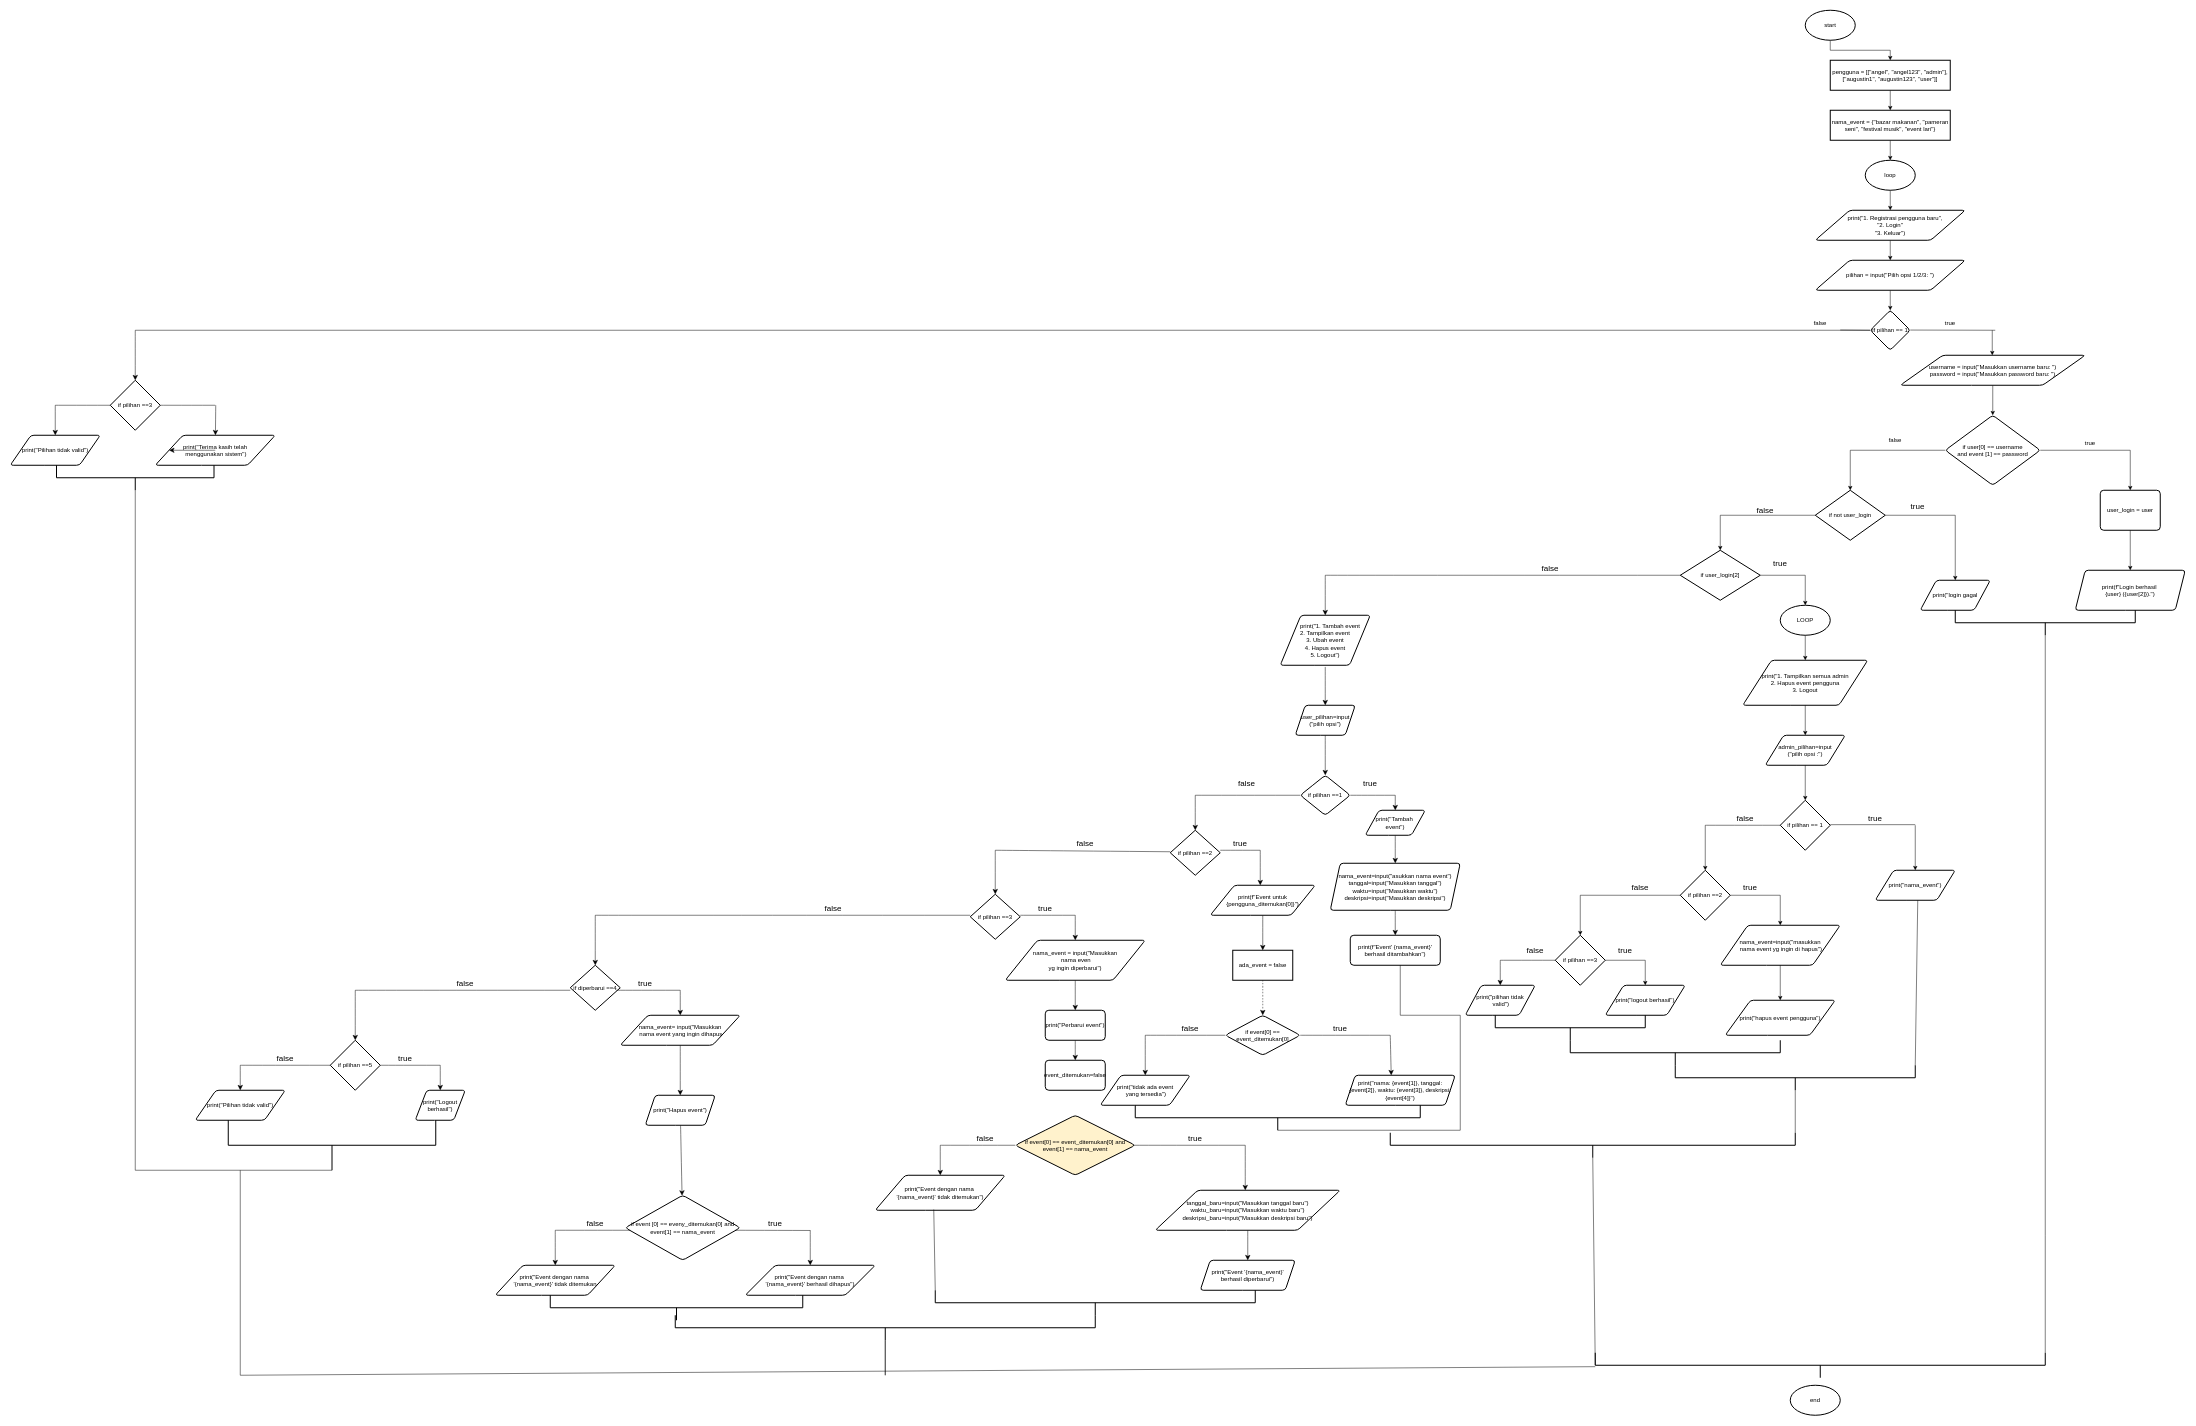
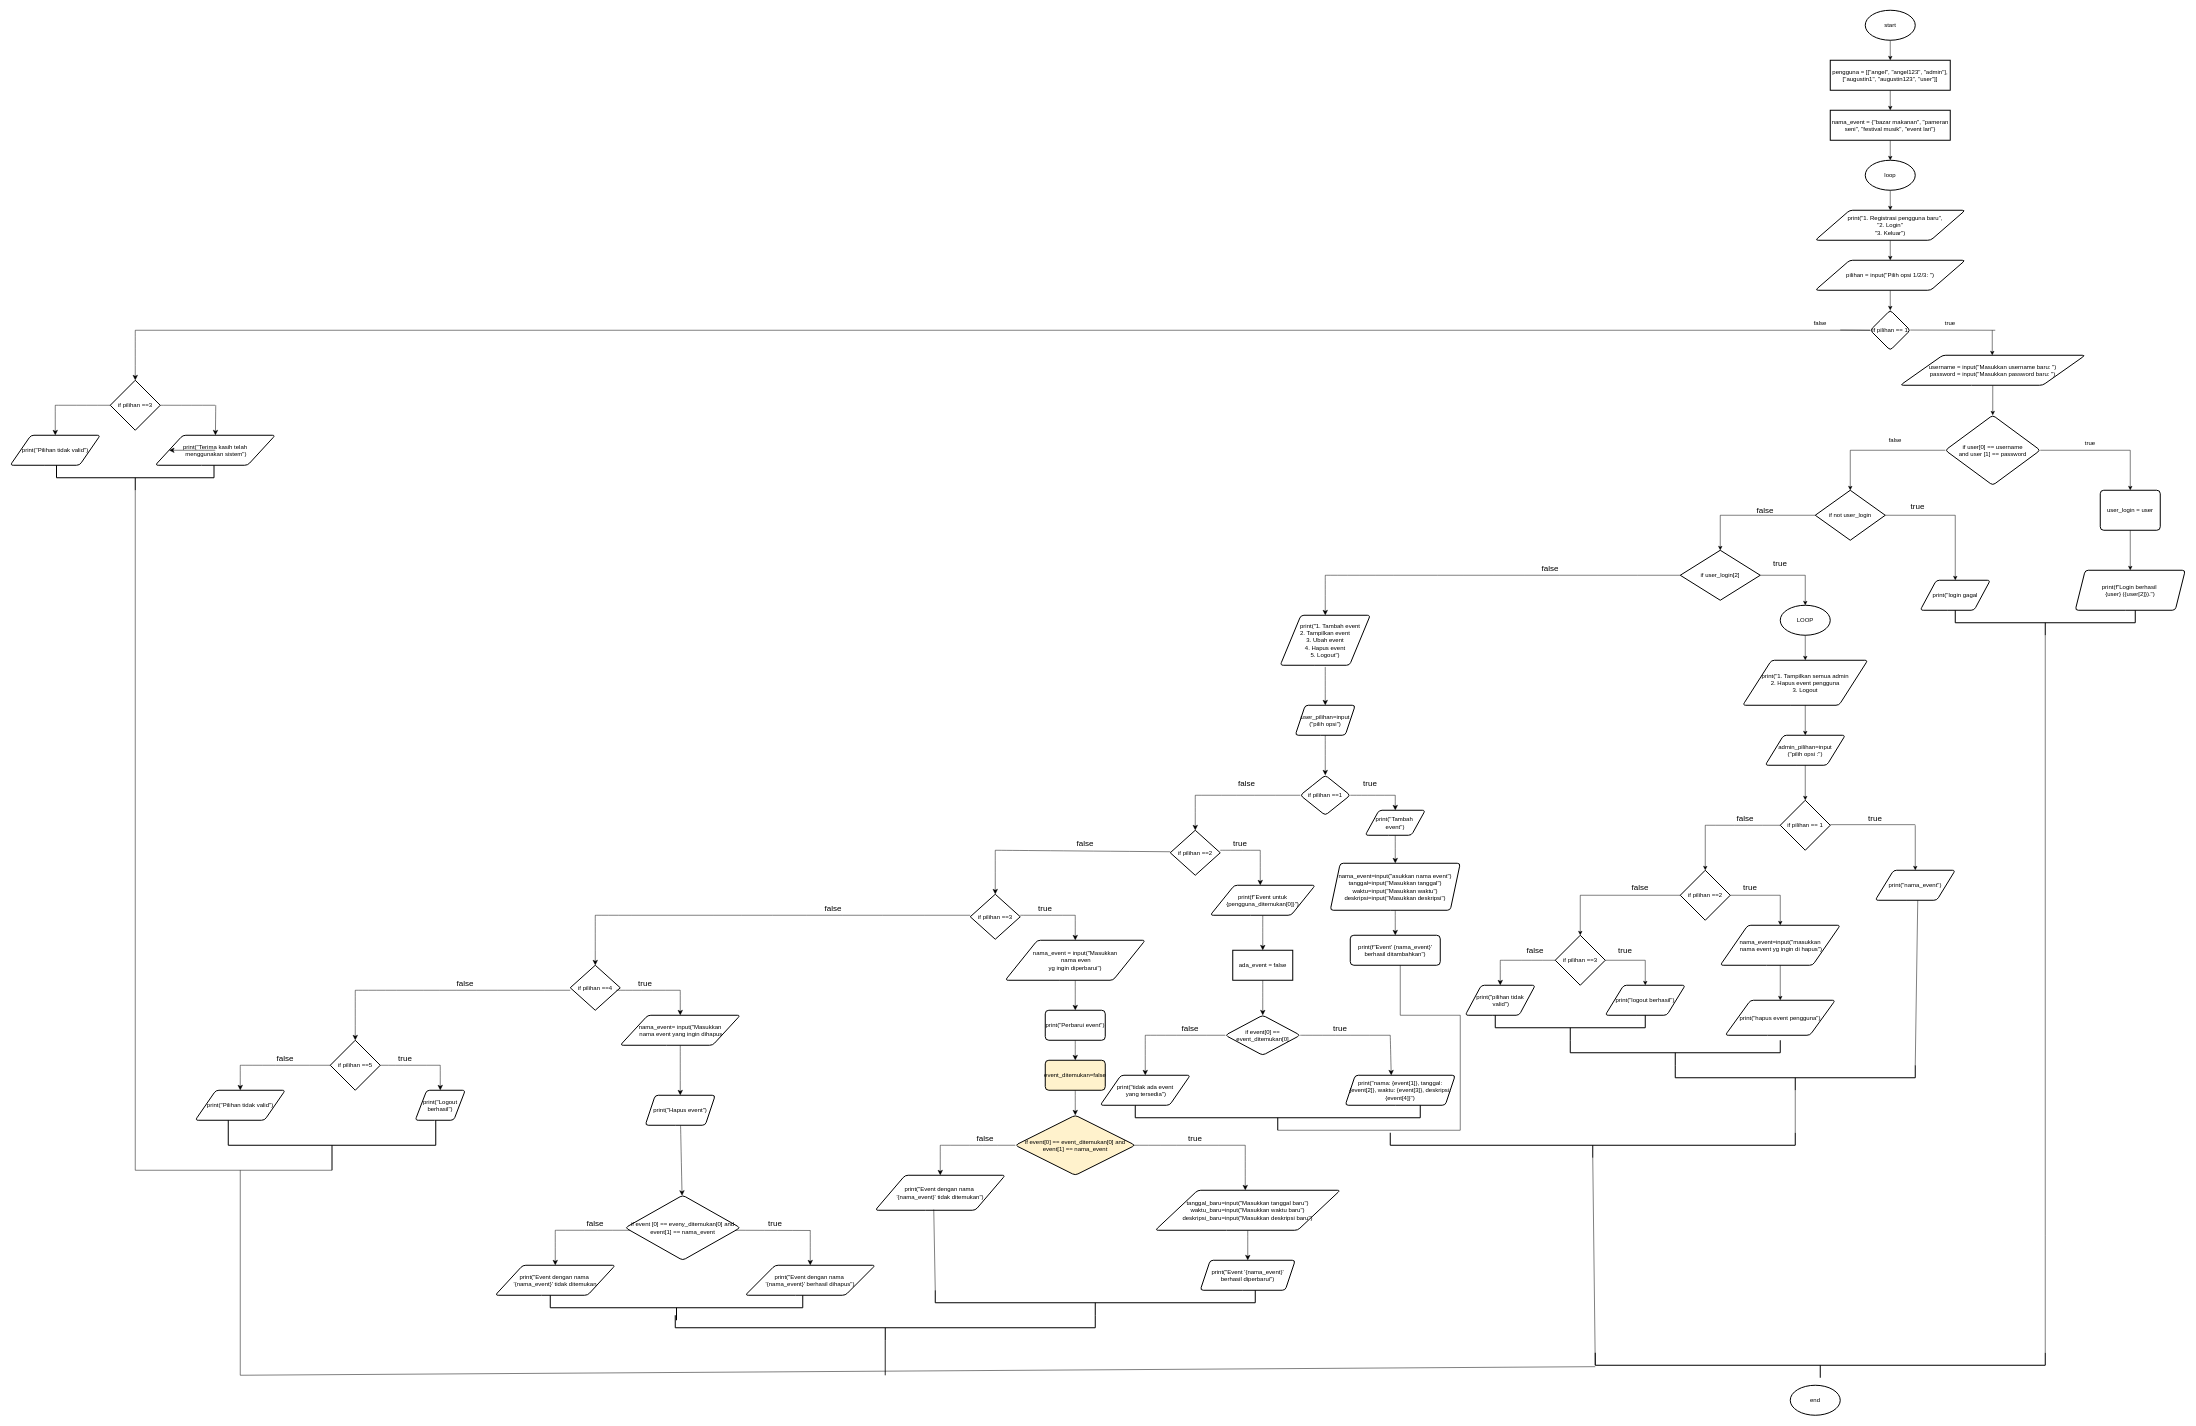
(1830, 25) -> (1890, 25)
(1993, 450) -> (1993, 450)
(595, 988) -> (595, 988)
(1263, 995) -> (1263, 995)
(1075, 1075) -> (1075, 1075)
none -> (1075, 1109)
